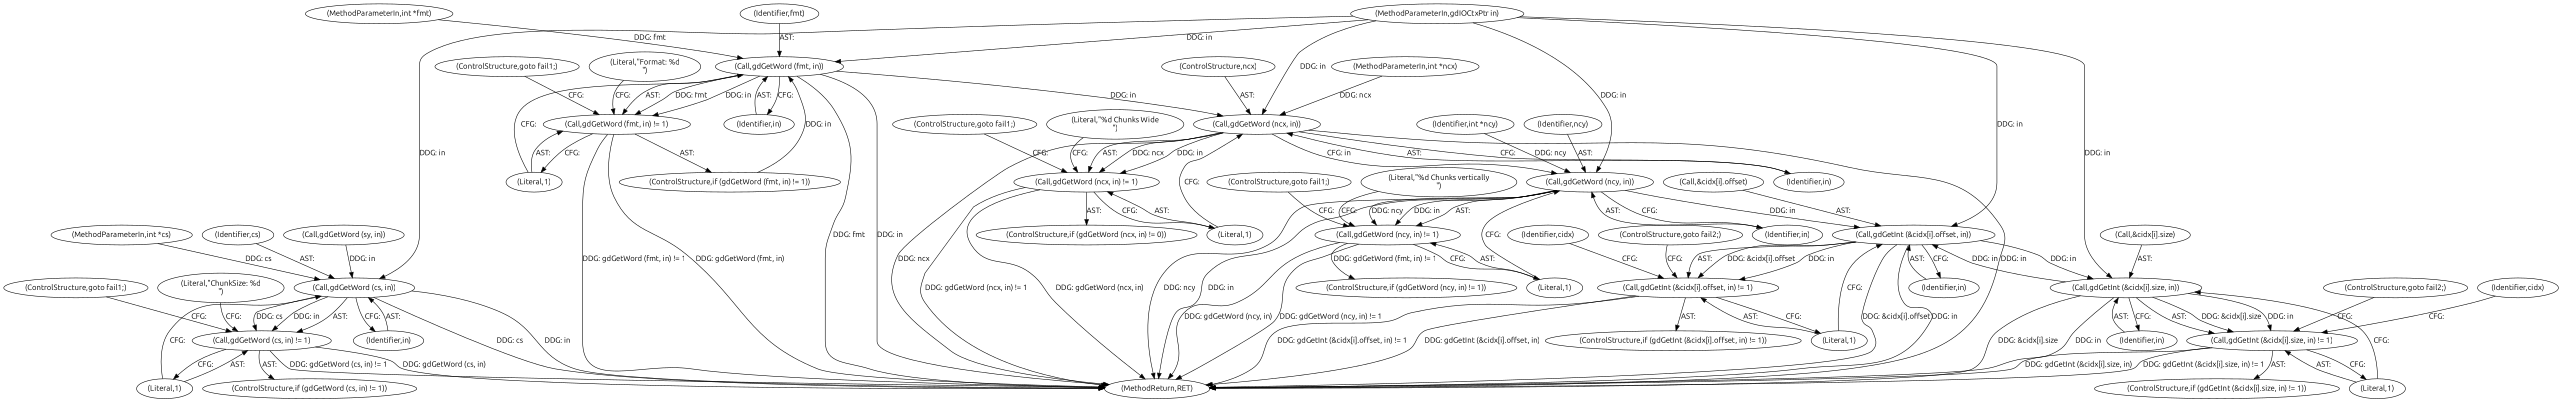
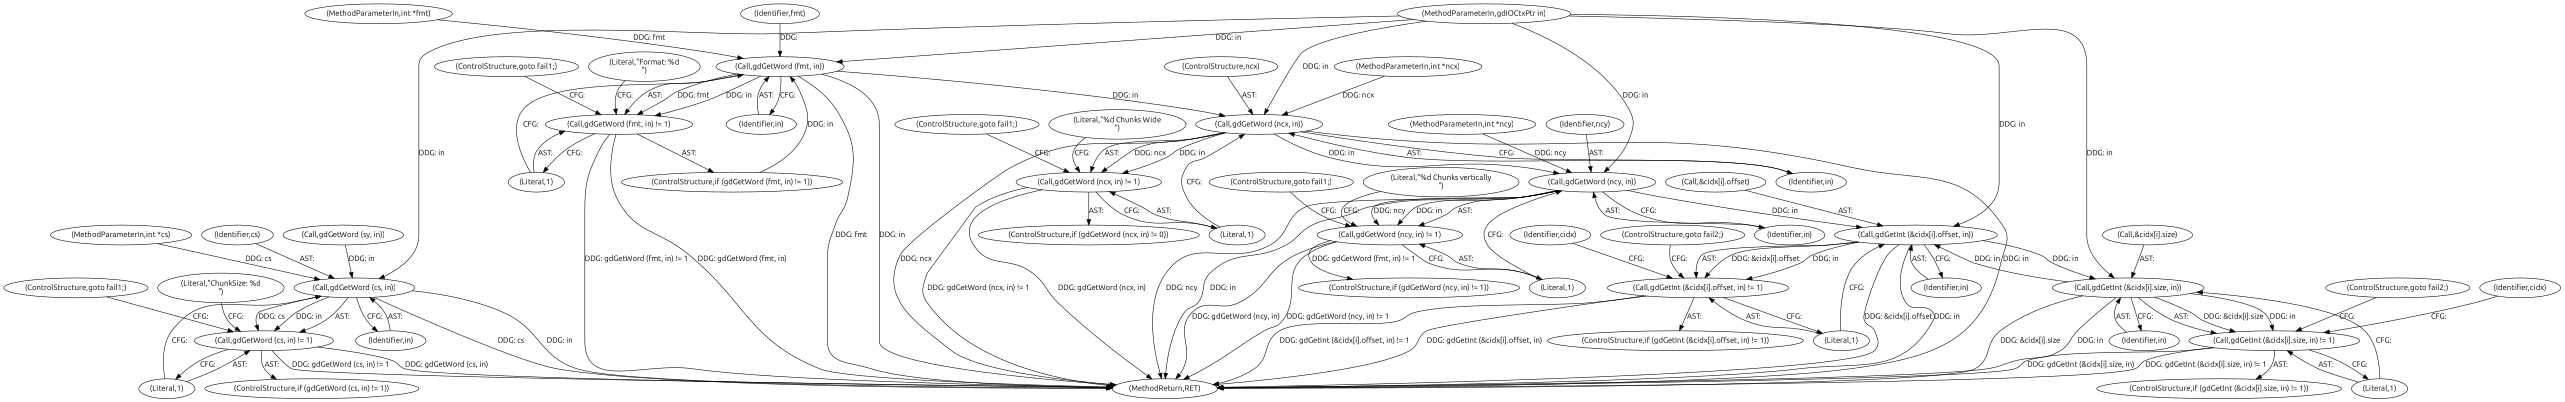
(788, 38) -> (790, 38)
(1465, 124) -> (1462, 124)
(1339, 153) -> (1342, 153)
